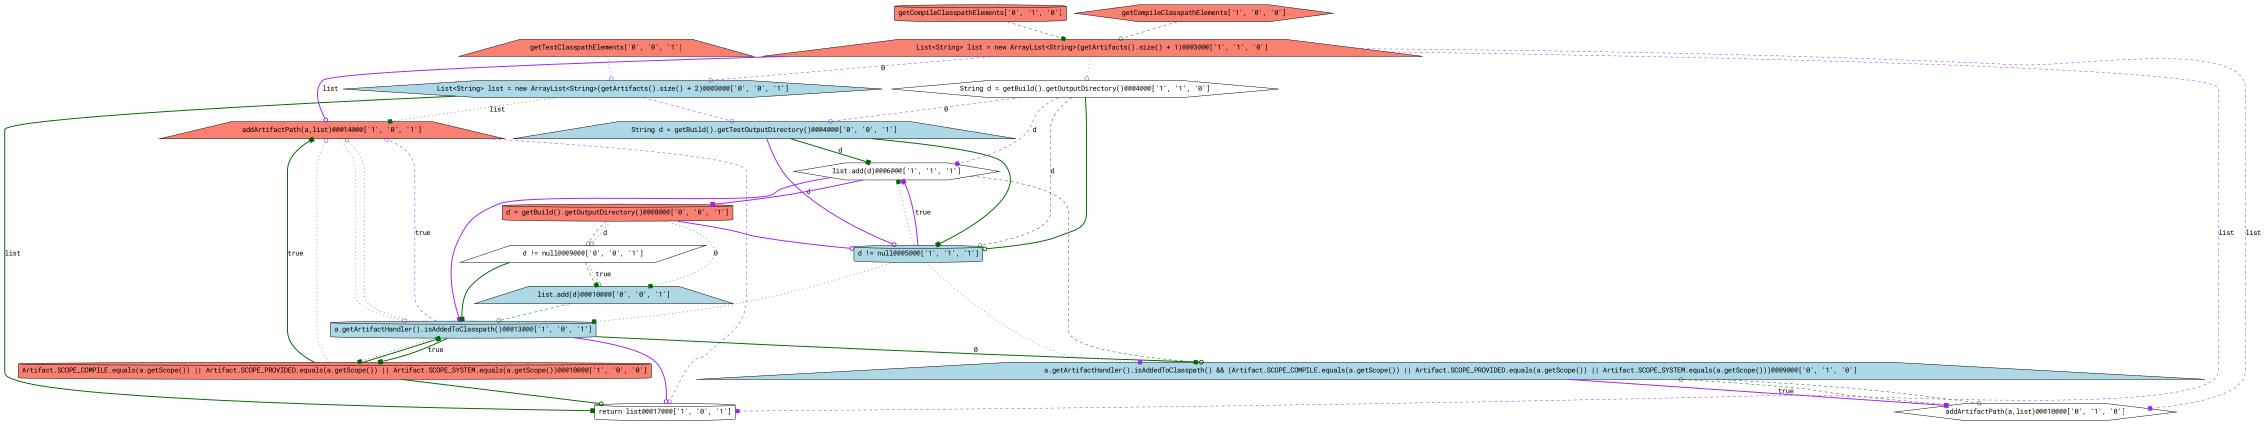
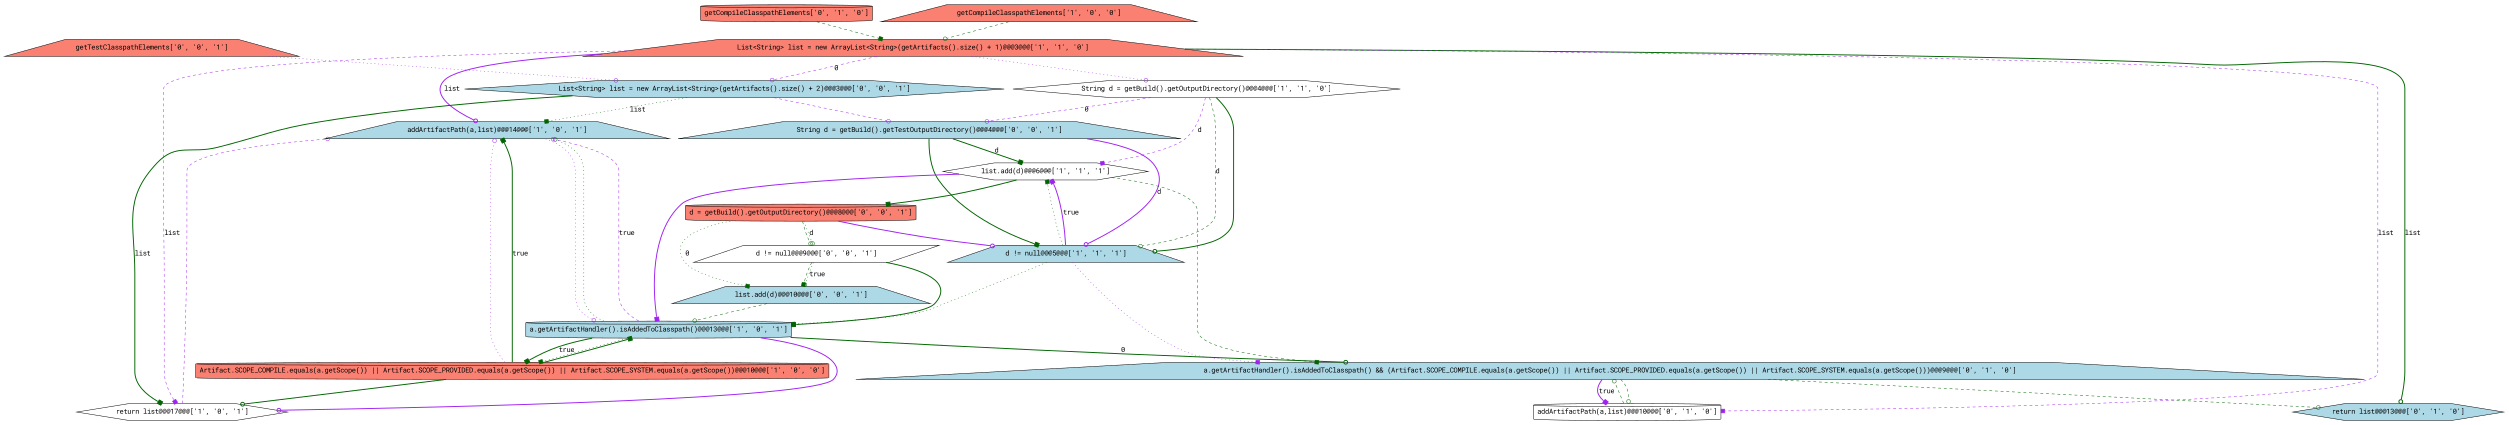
(1204, 13) -> (1039, 13)
(332, 130) -> (497, 130)
(745, 170) -> (187, 214)
(789, 194) -> (957, 194)
(918, 254) -> (1066, 254)
(665, 412) -> (182, 412)
(2036, 412) -> (1627, 412)
none -> (2398, 412)
